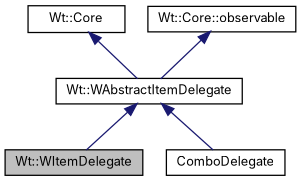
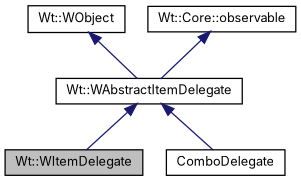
(76, 19) -> (76, 19)
